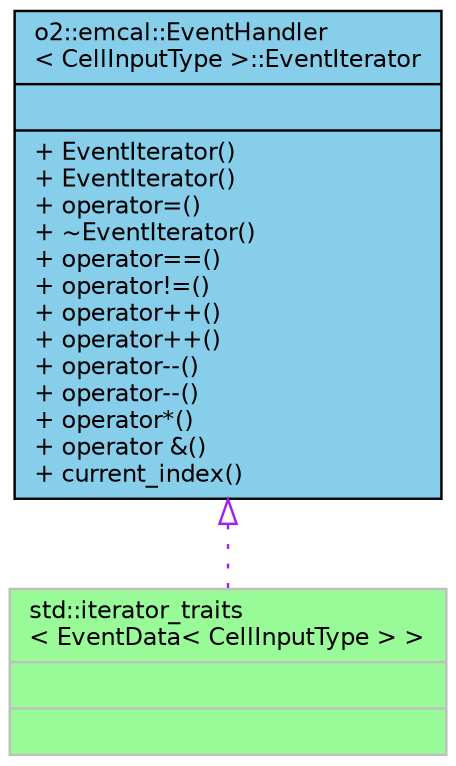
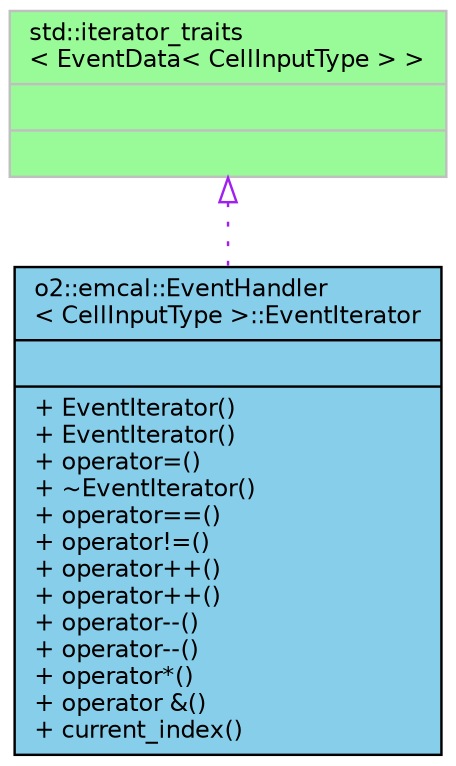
(228, 556) -> (228, 234)
